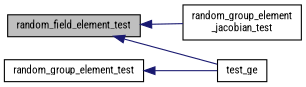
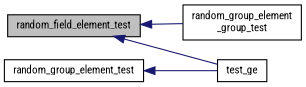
(242, 22) -> (242, 22)
